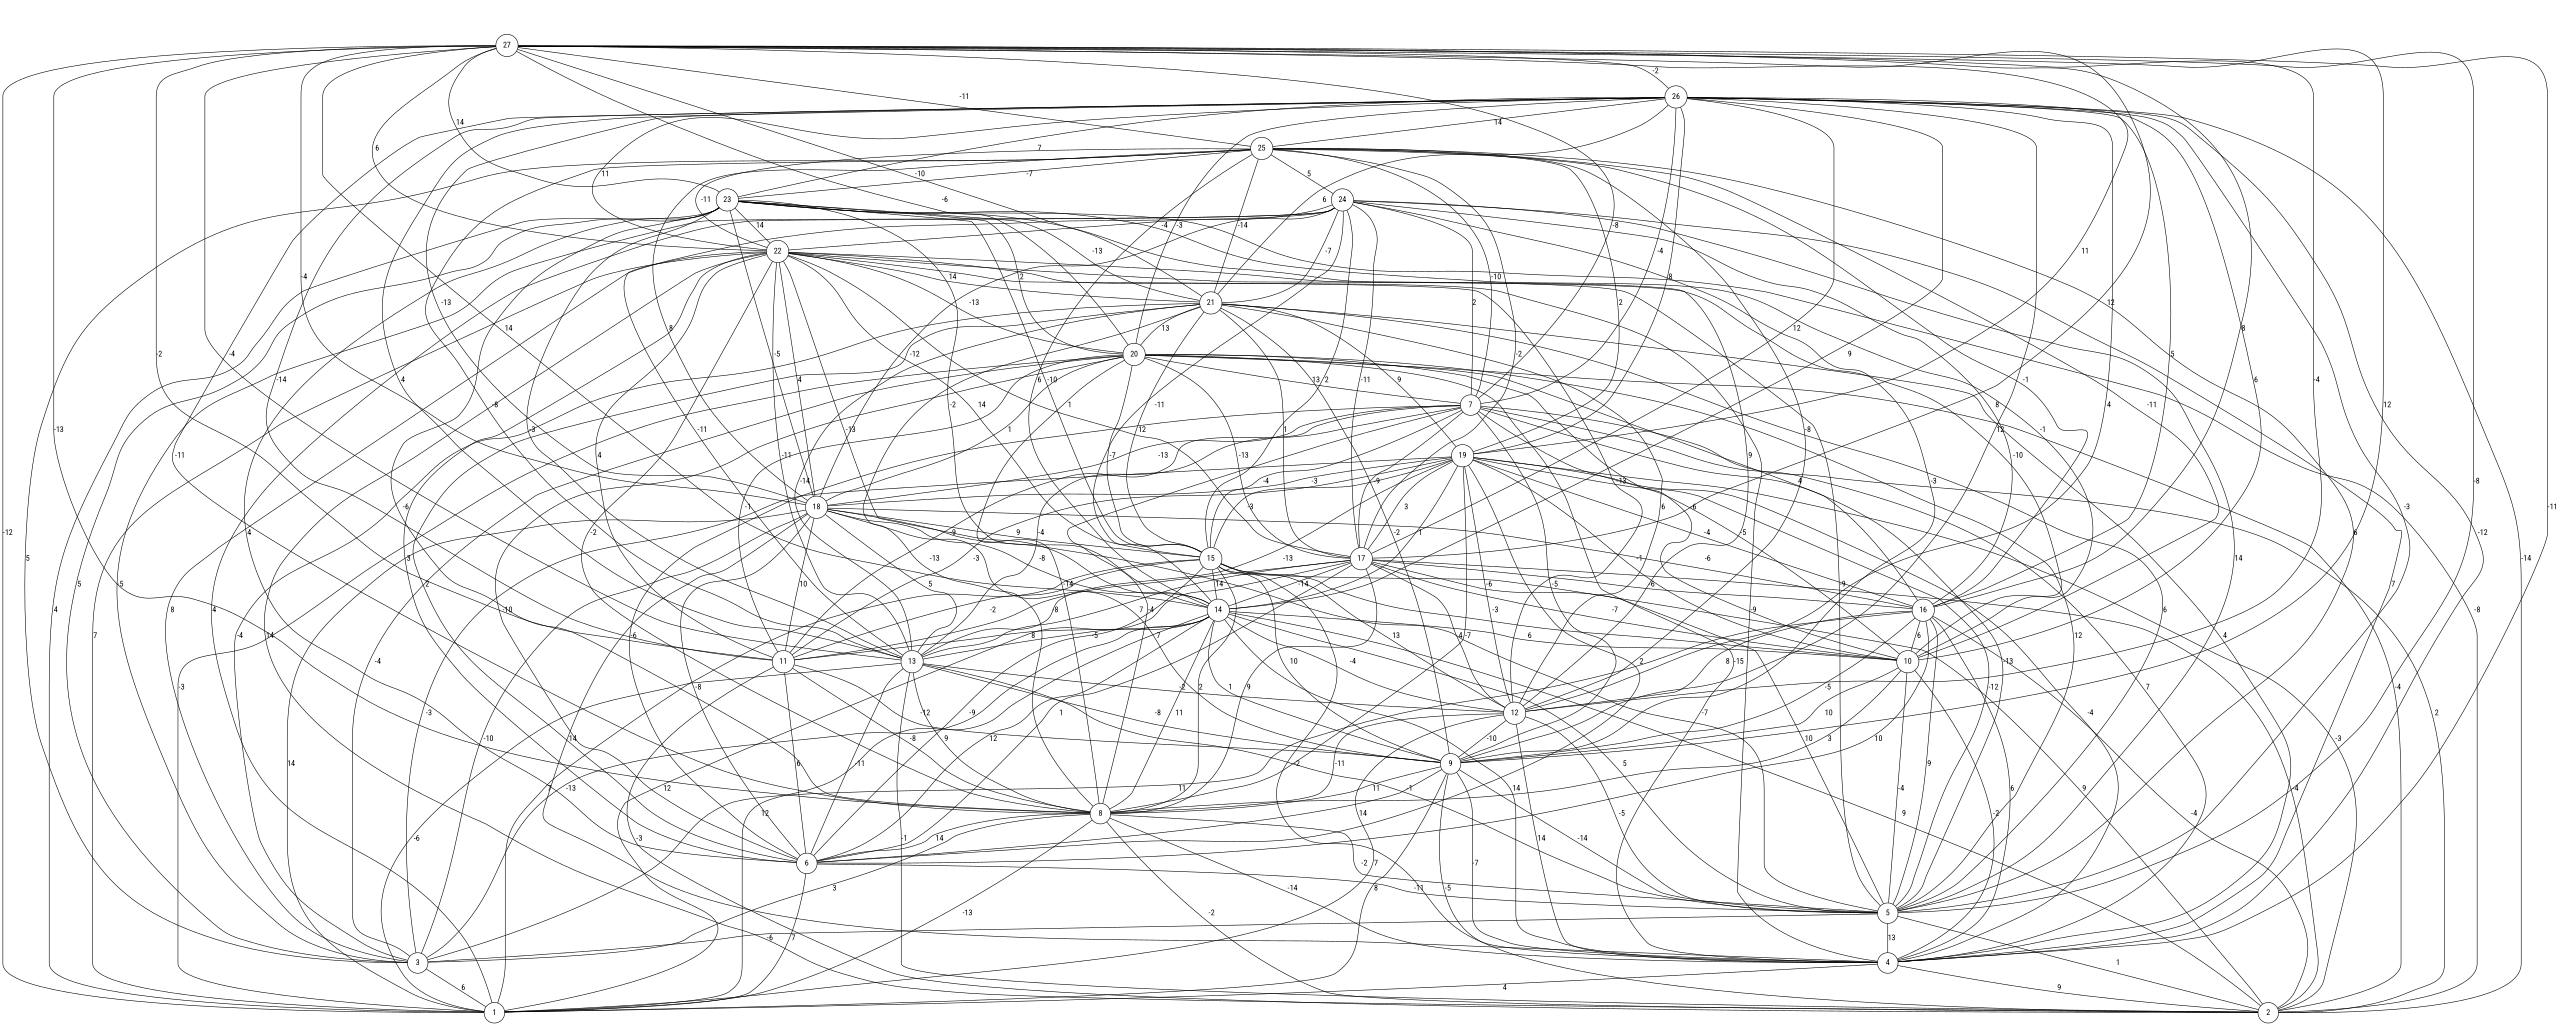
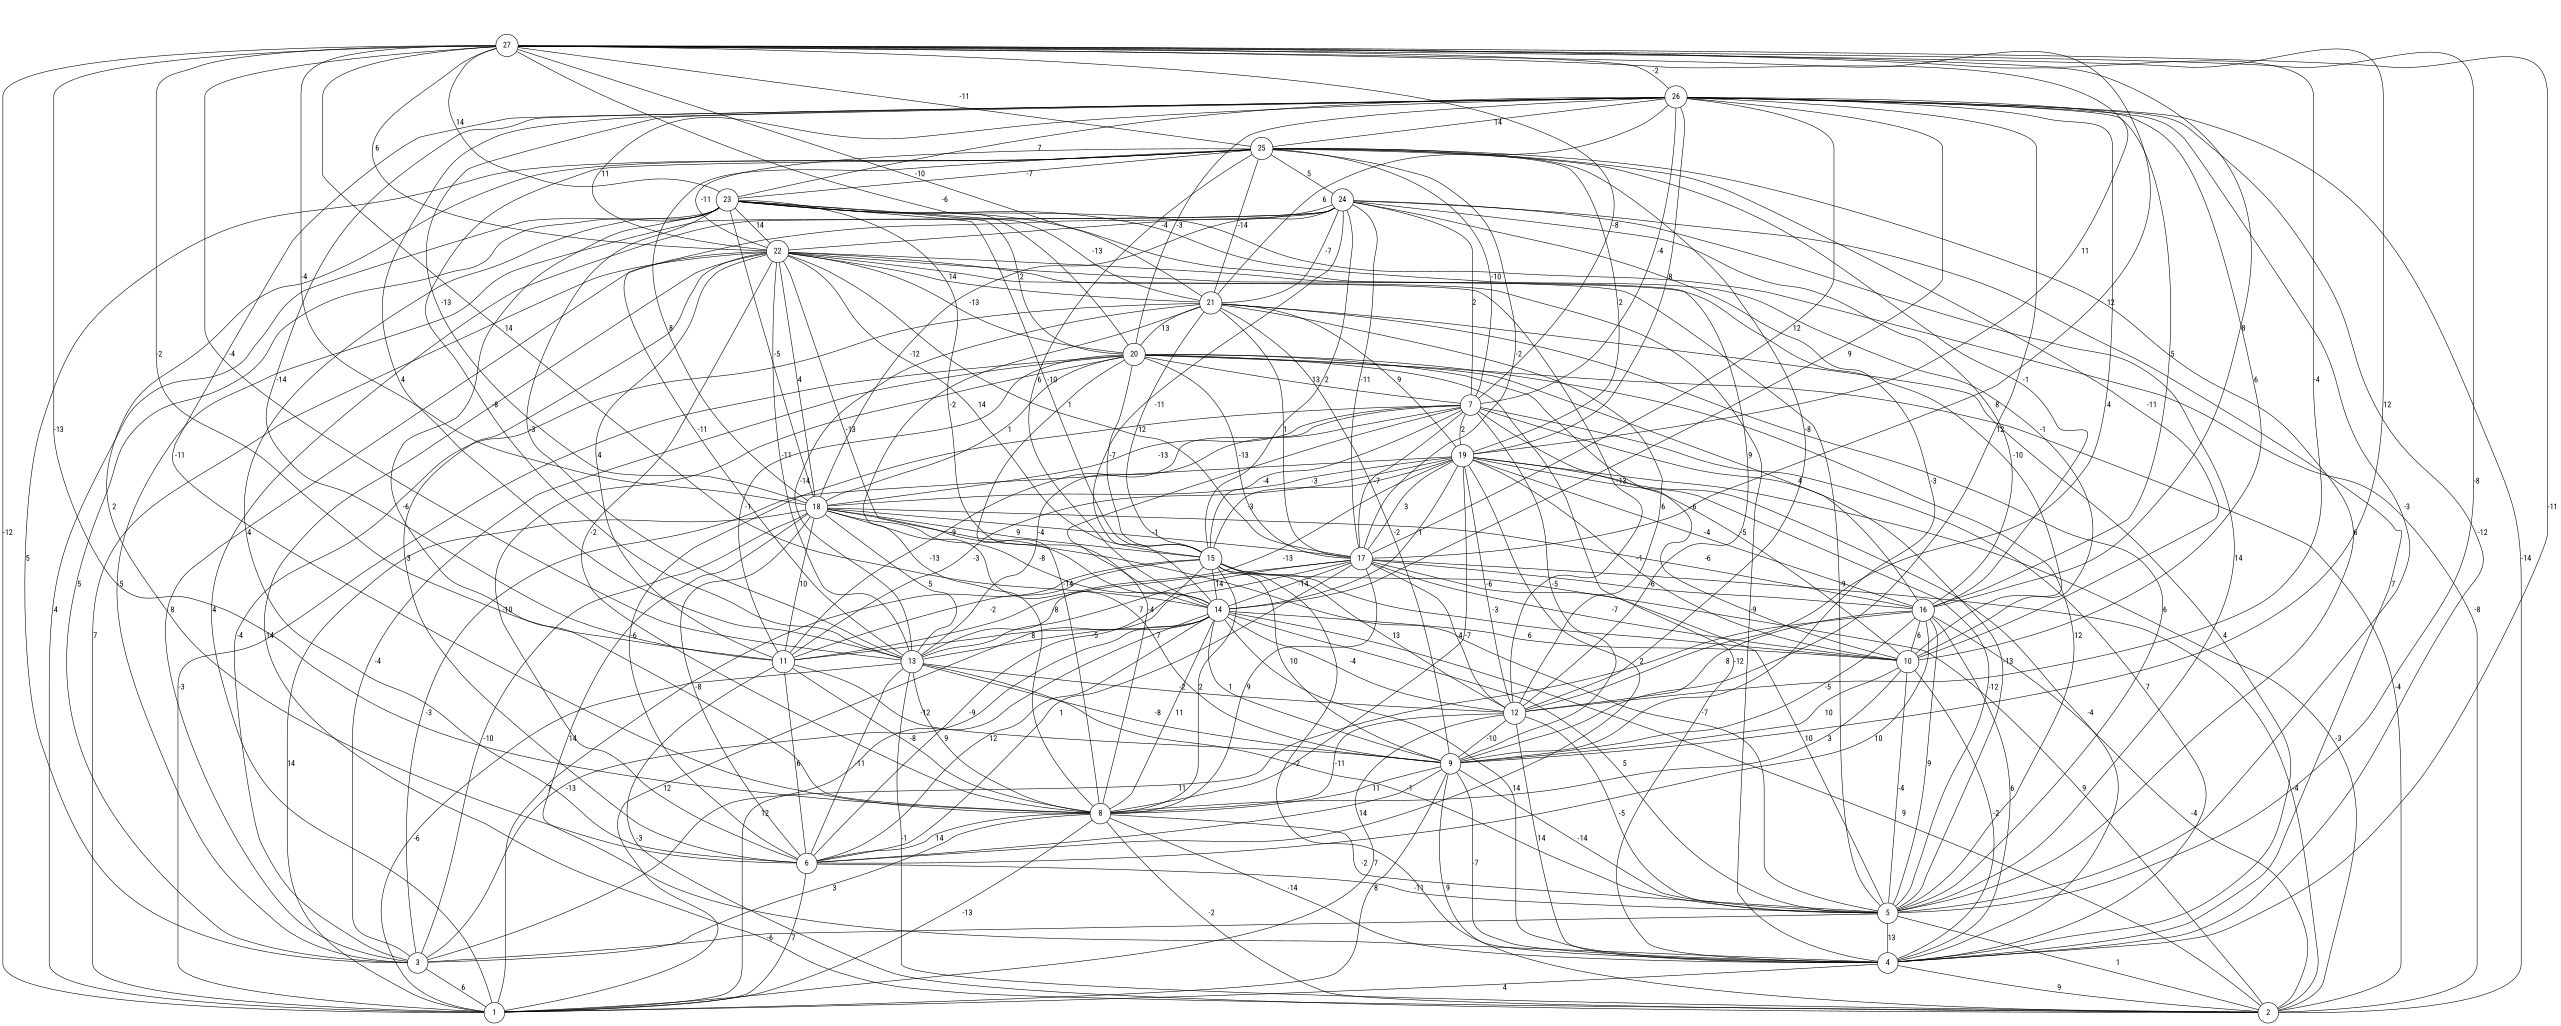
(567, 427) -> (232, 320)
(1377, 481) -> (1377, 481)
(2174, 515) -> (1460, 429)
none -> (1063, 529)
(1739, 662) -> (1739, 662)
(1448, 888) -> (1448, 888)
